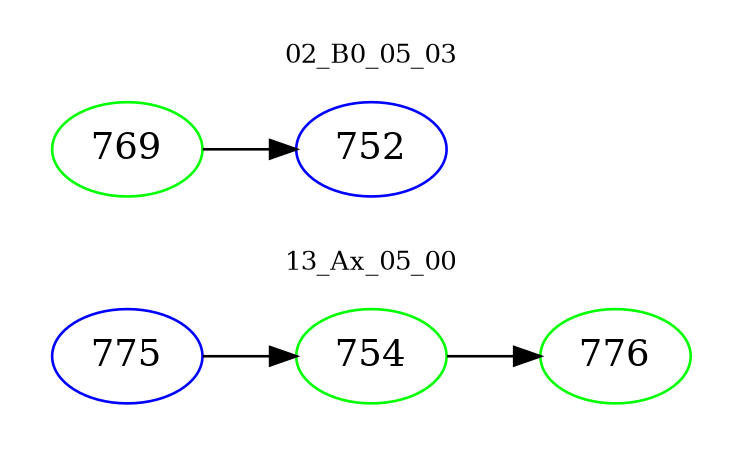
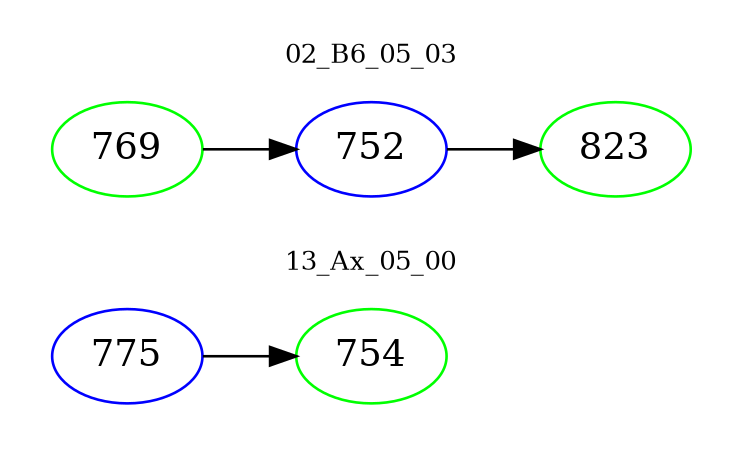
(371, 56) -> (371, 56)
none -> (616, 149)
(616, 356) -> none
